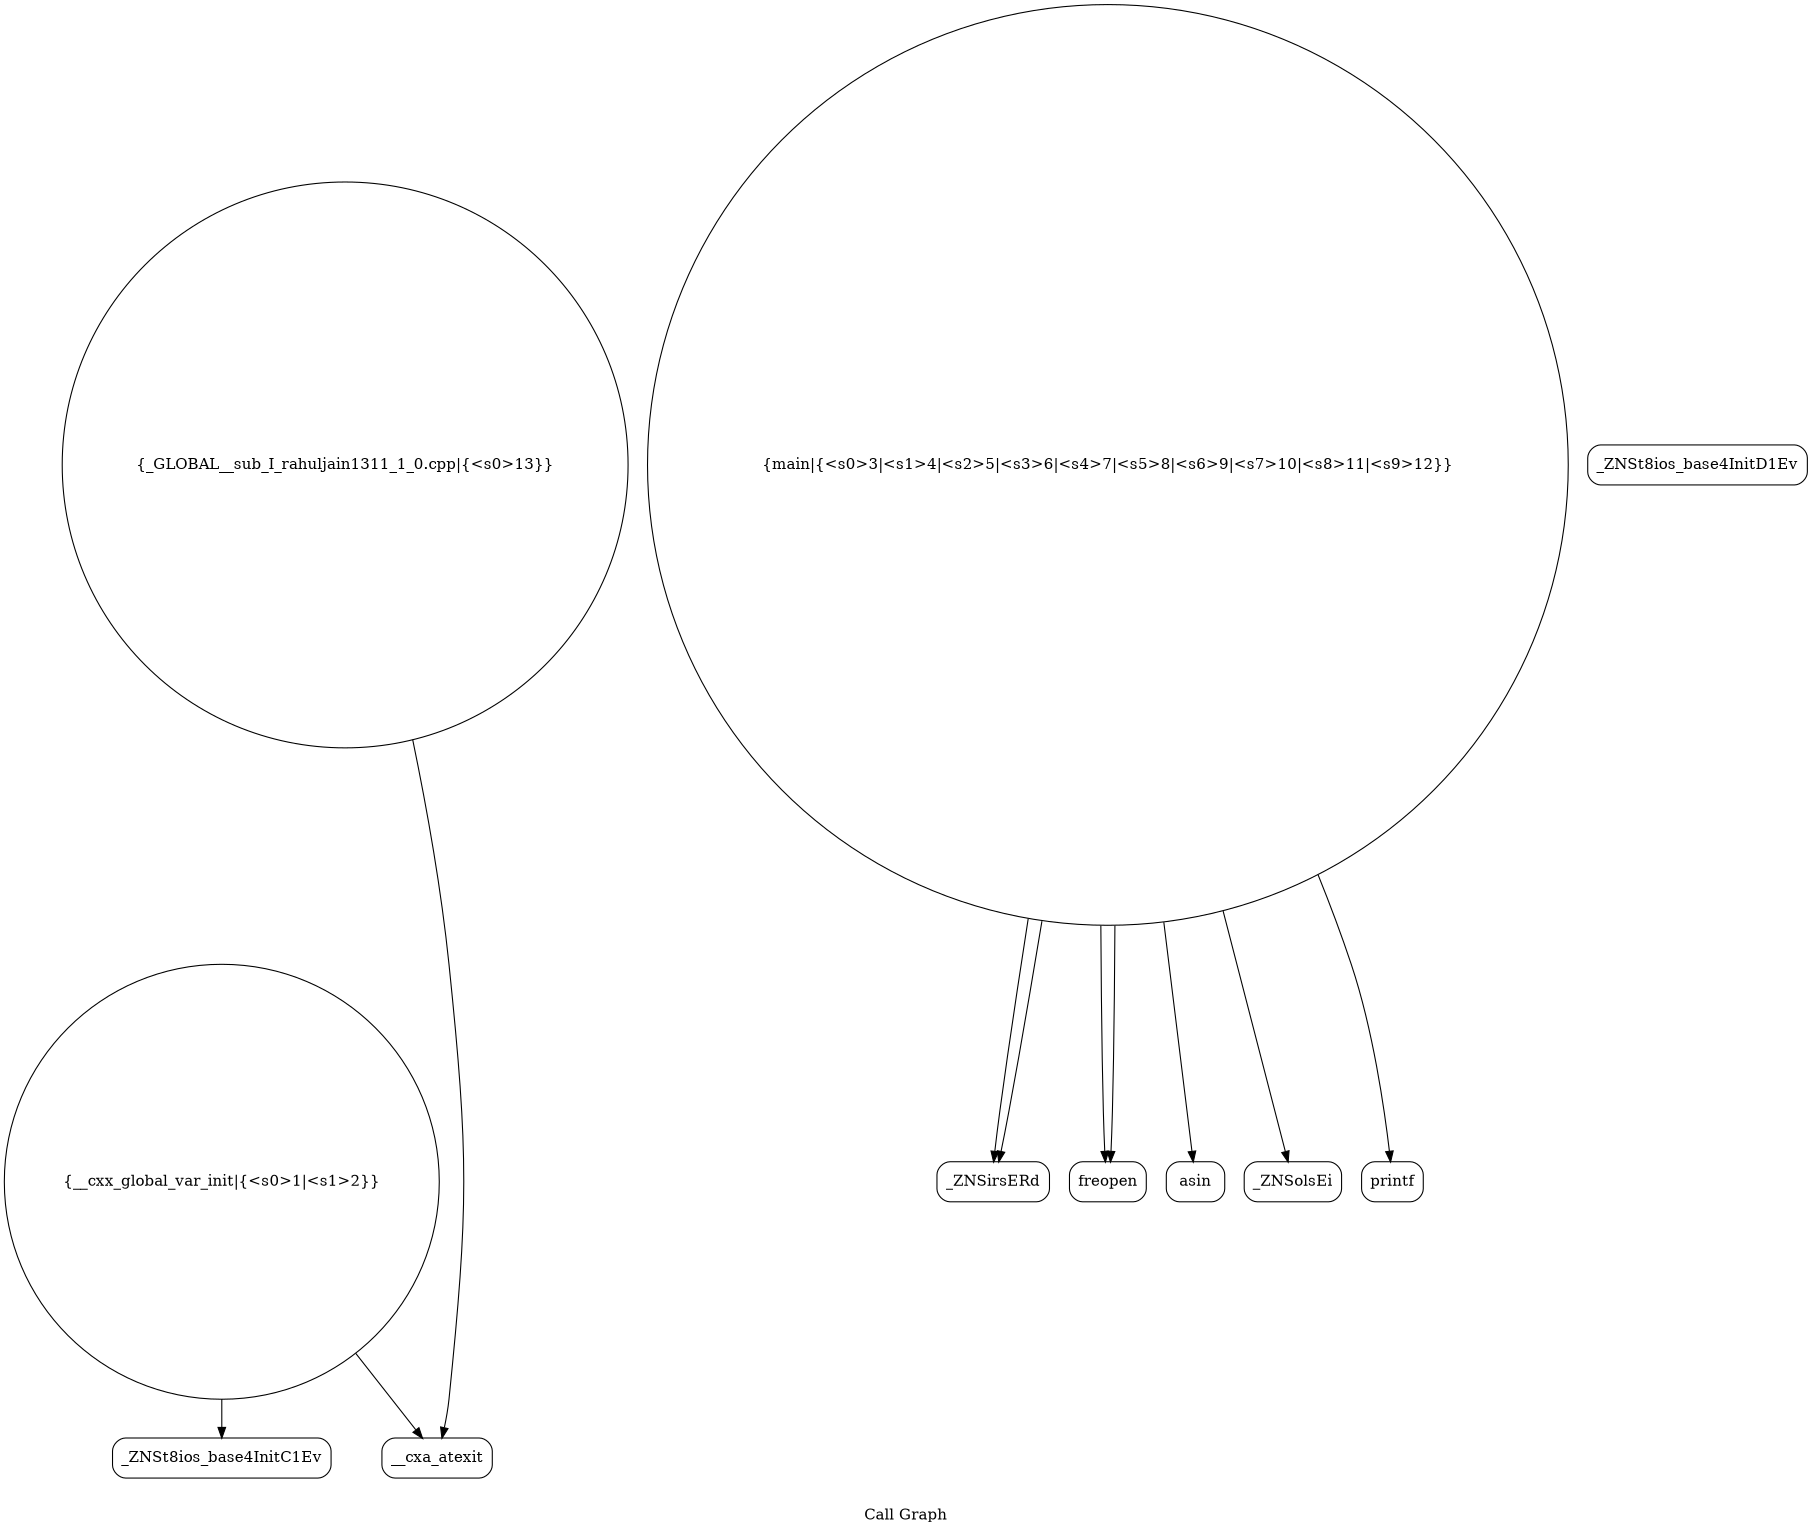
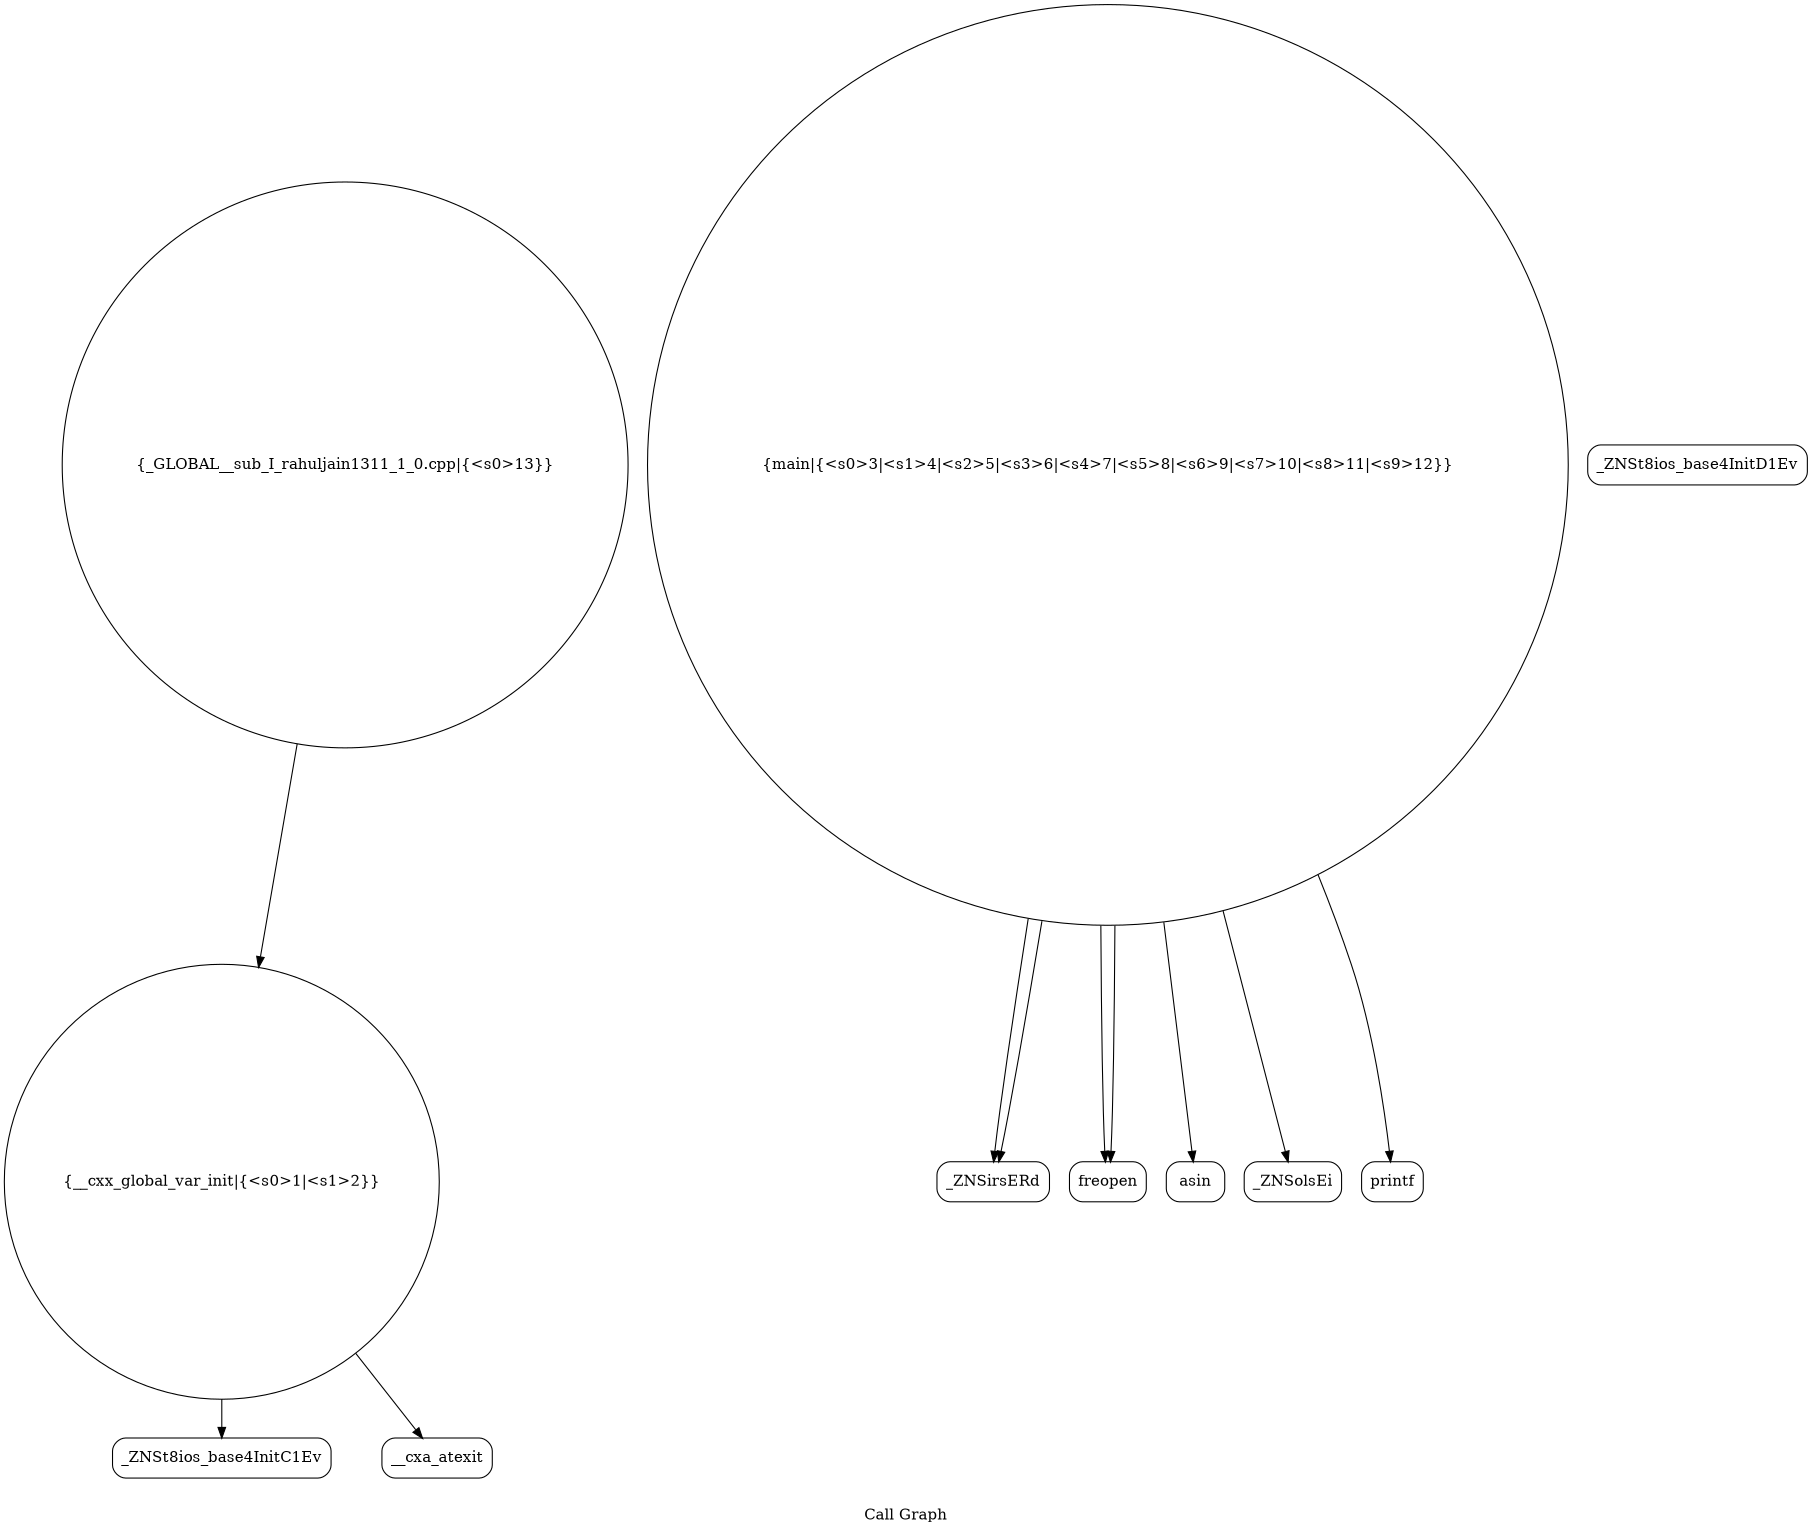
(460, 1082) -> (279, 850)
